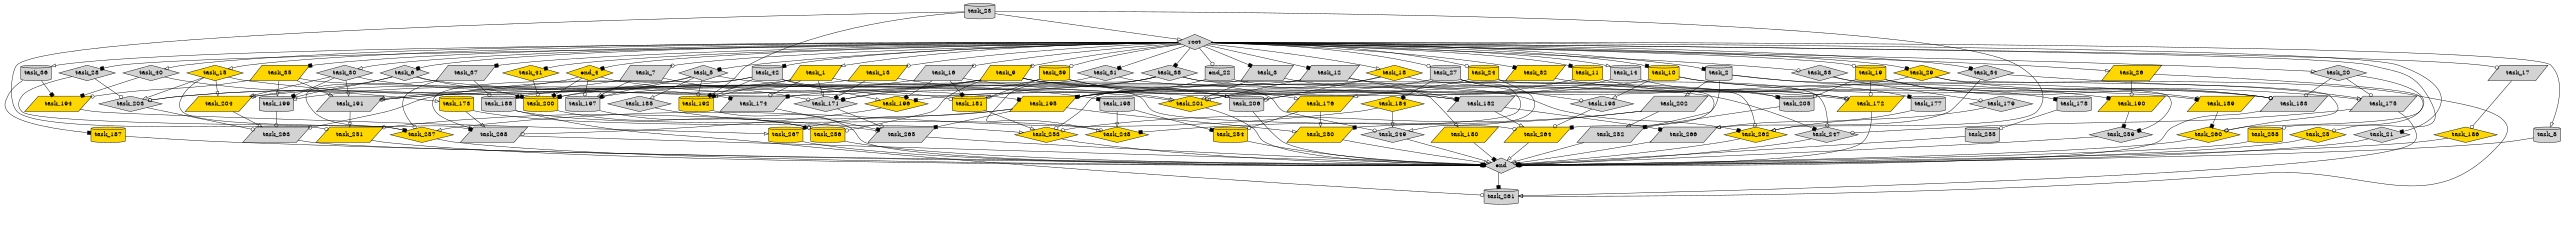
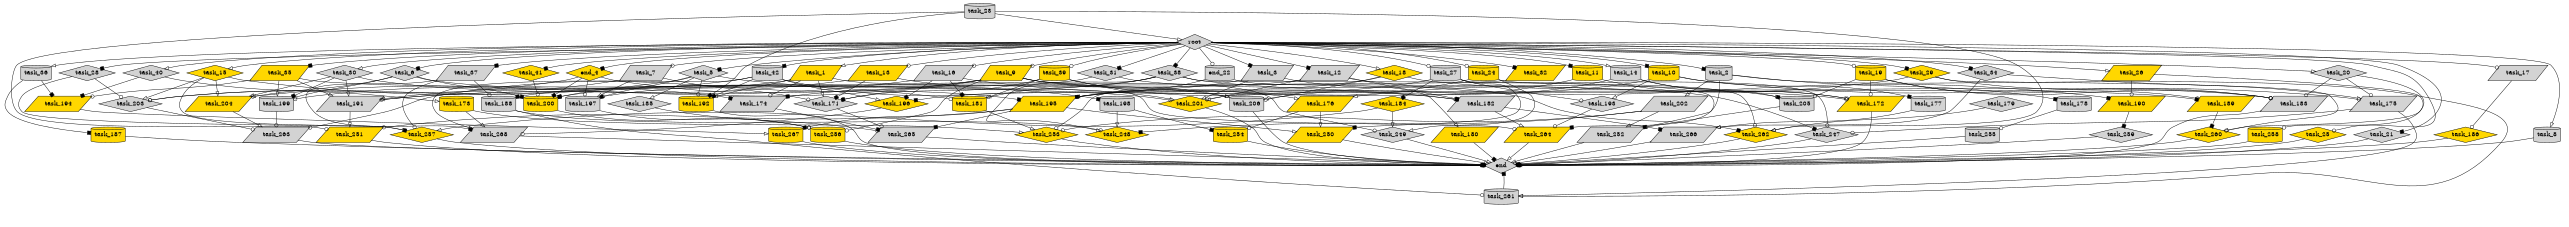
(1820, 73) -> none
(1700, 89) -> (1743, 91)
(1498, 178) -> (1504, 183)
